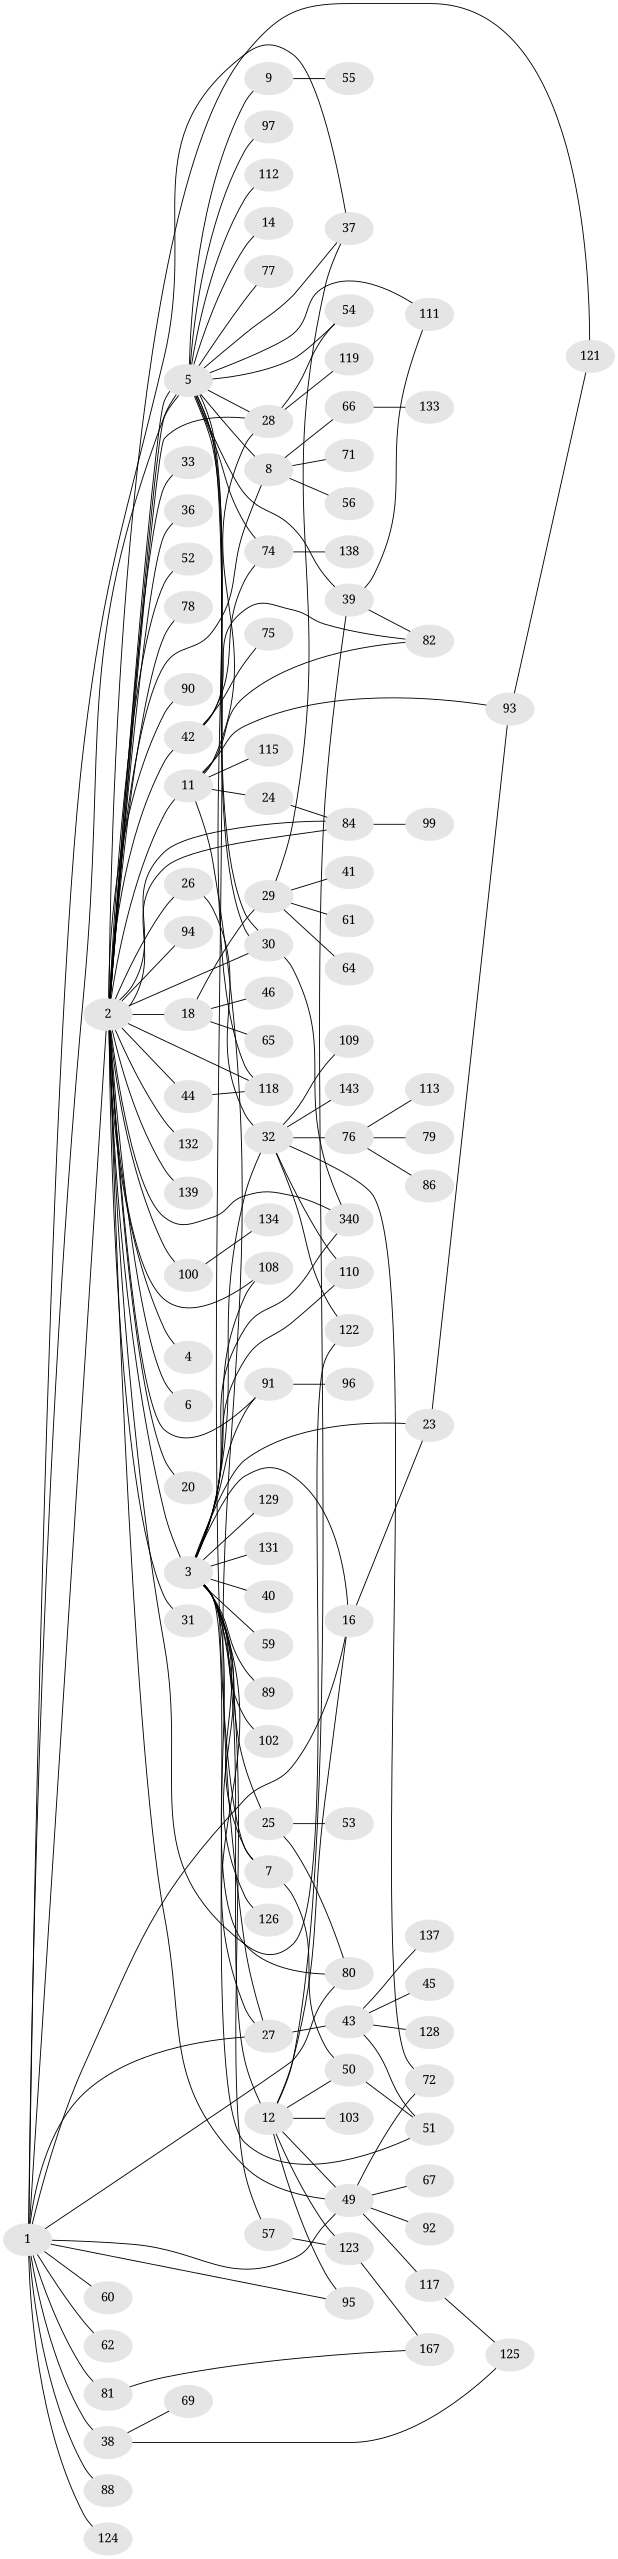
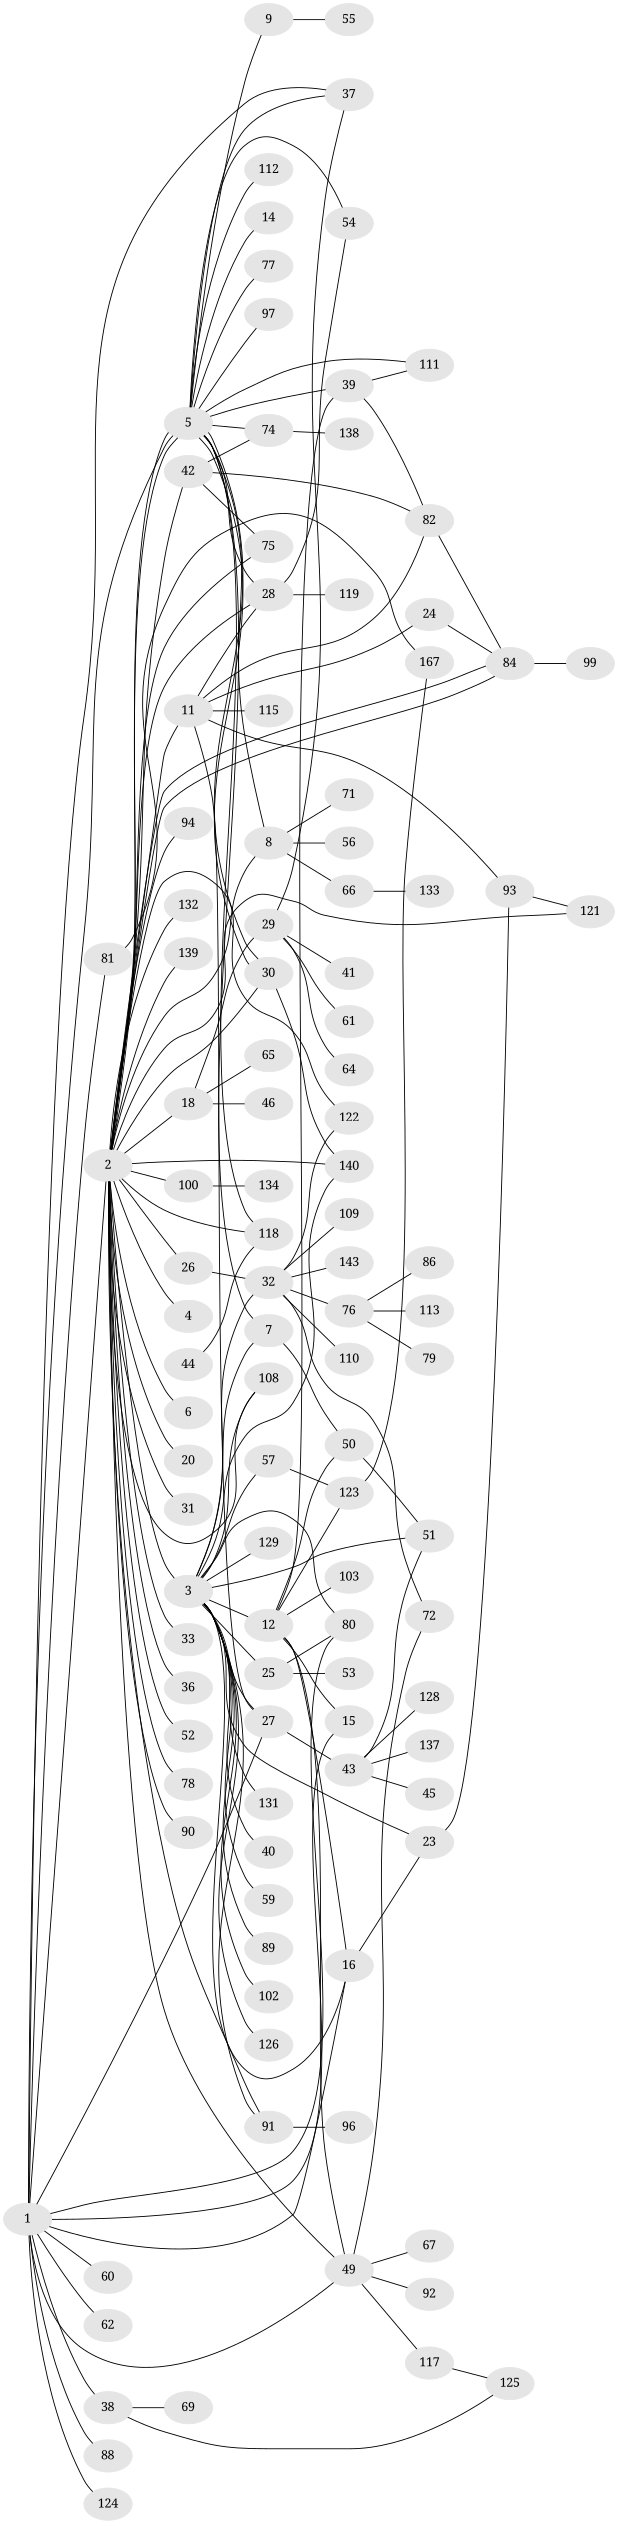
none -> (470, 592)
(148, 1056) -> (138, 835)
(349, 1220) -> (349, 1166)
(243, 1363) -> none
(349, 2303) -> (349, 1722)
